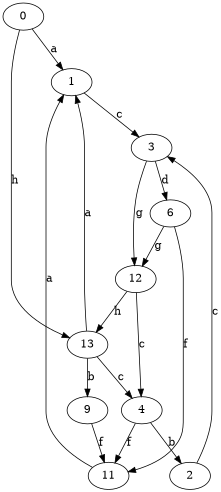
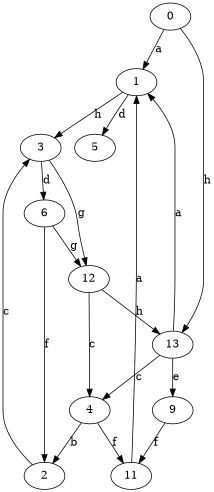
(119, 115) -> (98, 115)
none -> (95, 148)
(183, 360) -> (44, 341)
(91, 377) -> (176, 377)
